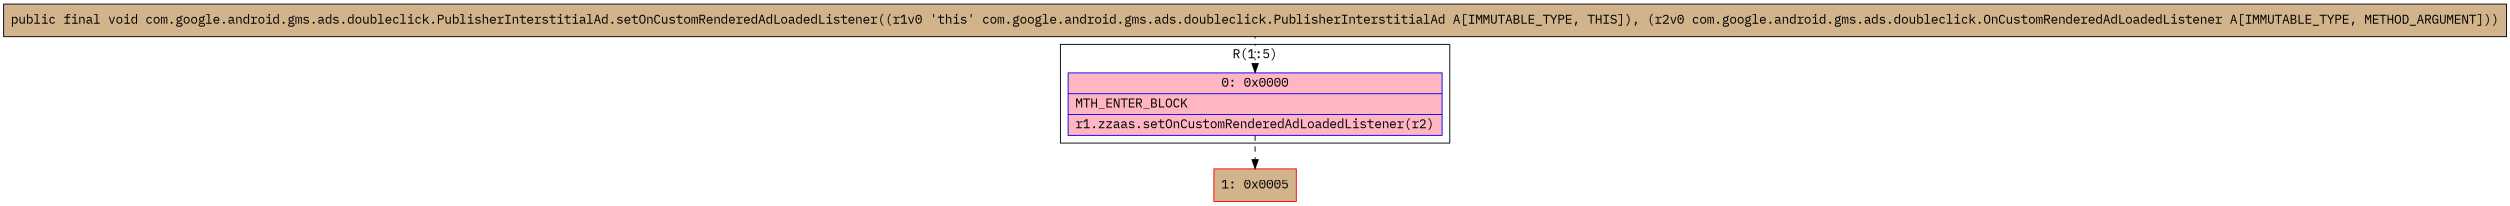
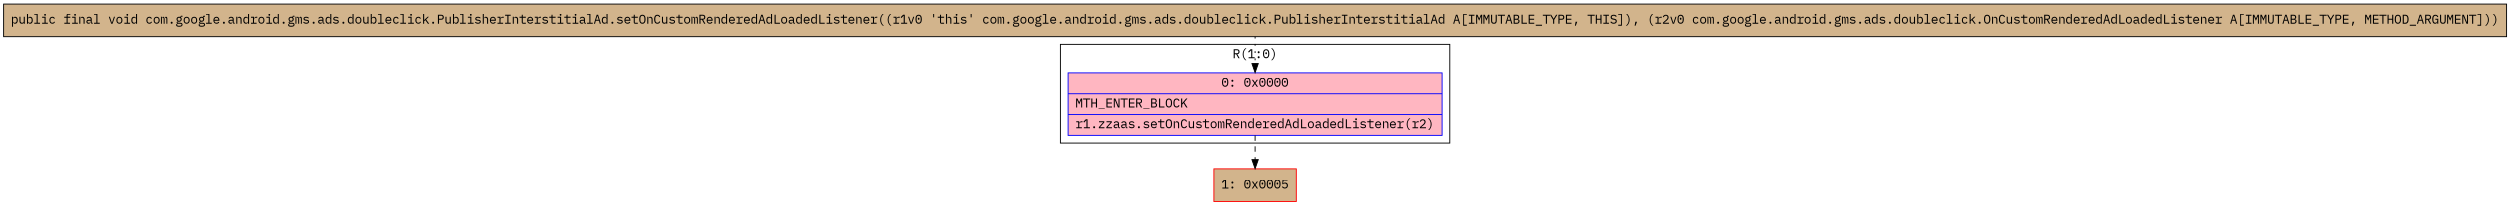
(1255, 55) -> (1255, 55)
